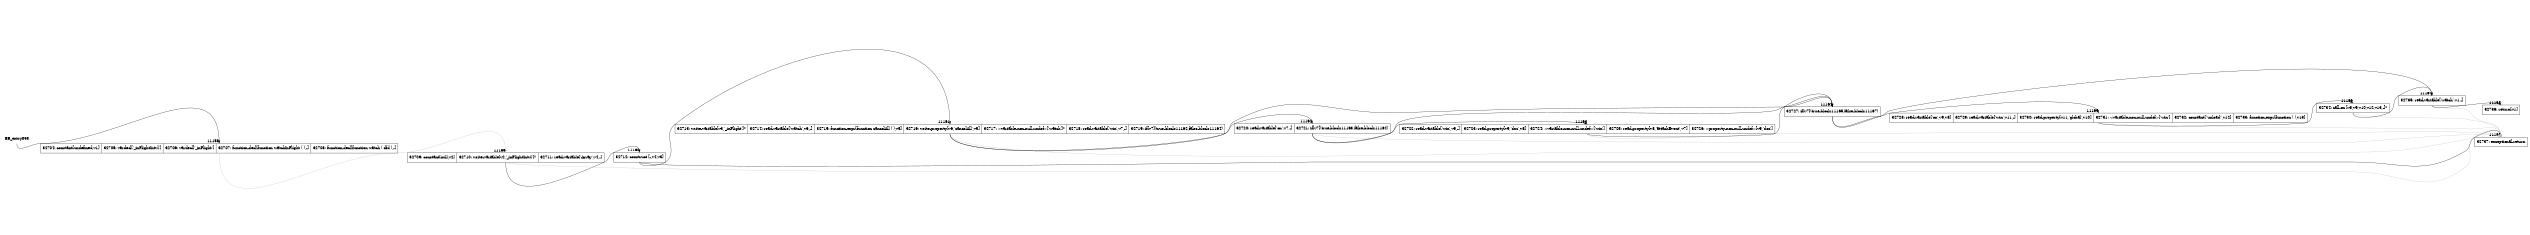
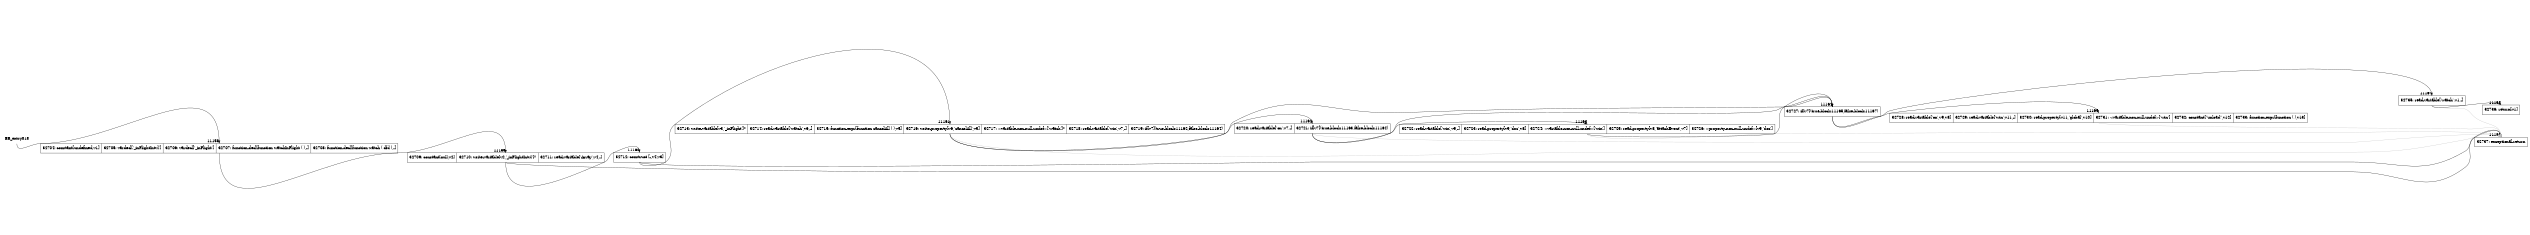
(2353, 108) -> none
(17, 139) -> (17, 139)
(356, 159) -> (356, 159)
(1519, 172) -> (1519, 172)
